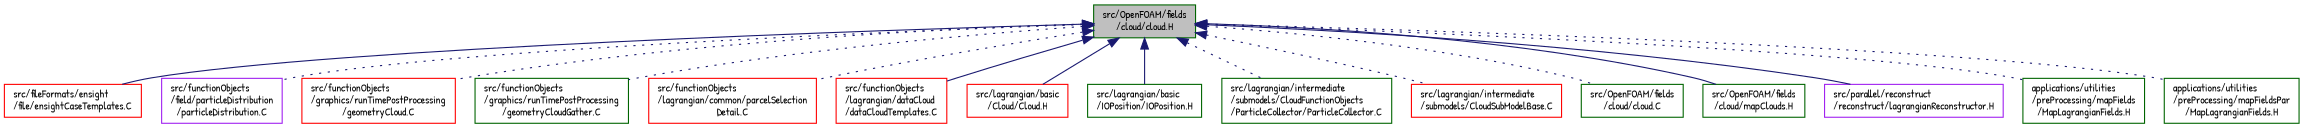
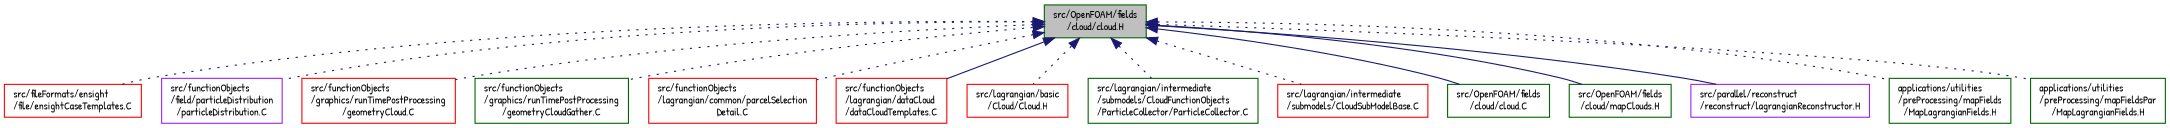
(1402, 47) -> (1310, 51)
(505, 48) -> (576, 33)
(1076, 64) -> (1052, 65)
(1145, 101) -> none
